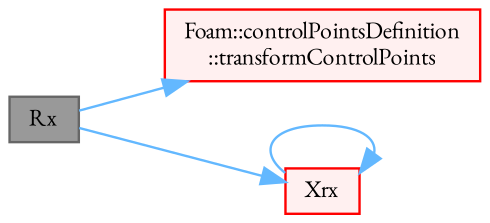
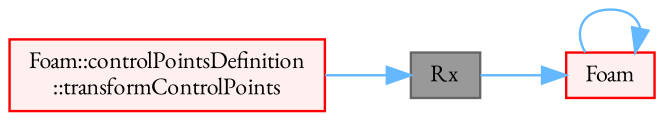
(121, 99) -> (356, 75)
(322, 191) -> (610, 75)
